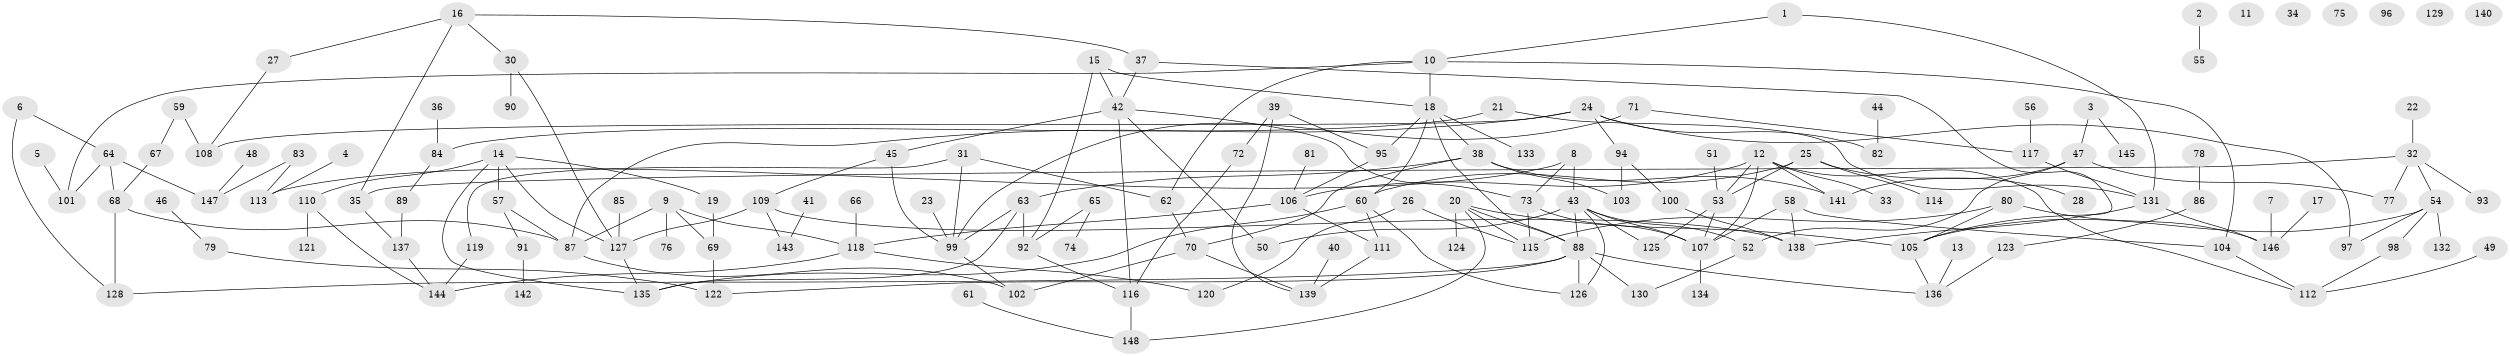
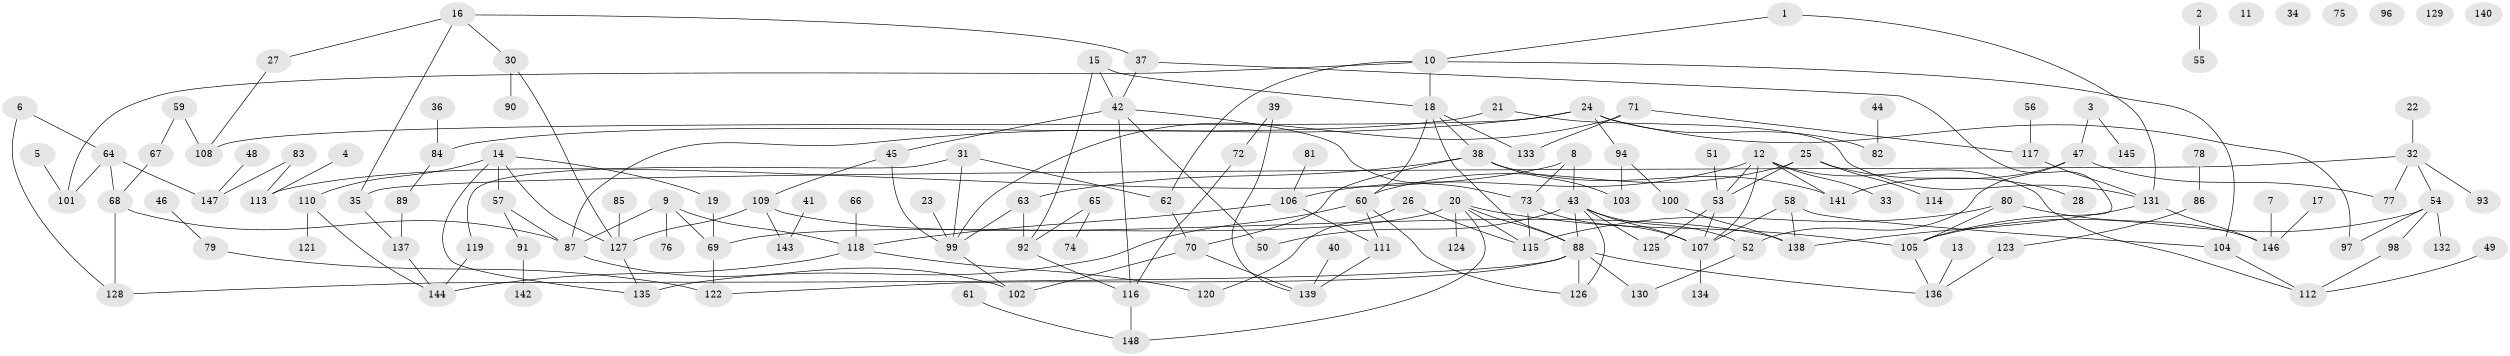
none -> (1581, 131)
(1382, 155) -> none
none -> (1086, 231)
(945, 270) -> none
